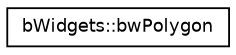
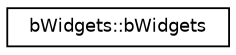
(118, 27) -> (118, 27)
